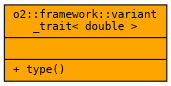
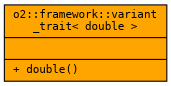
(40, 70) -> (46, 70)
